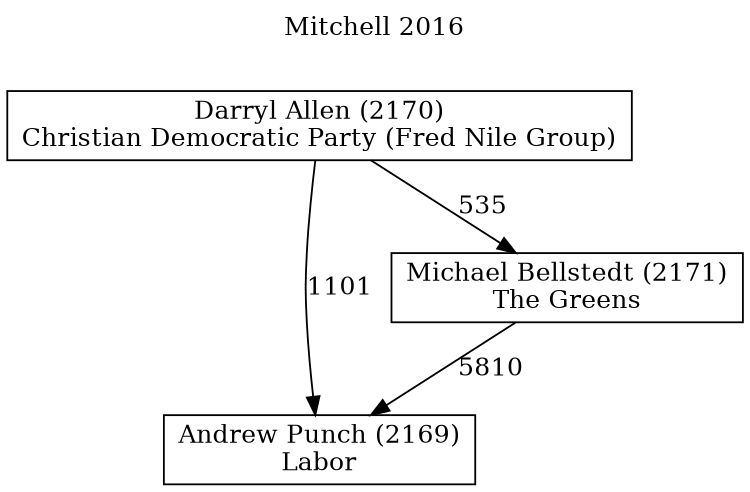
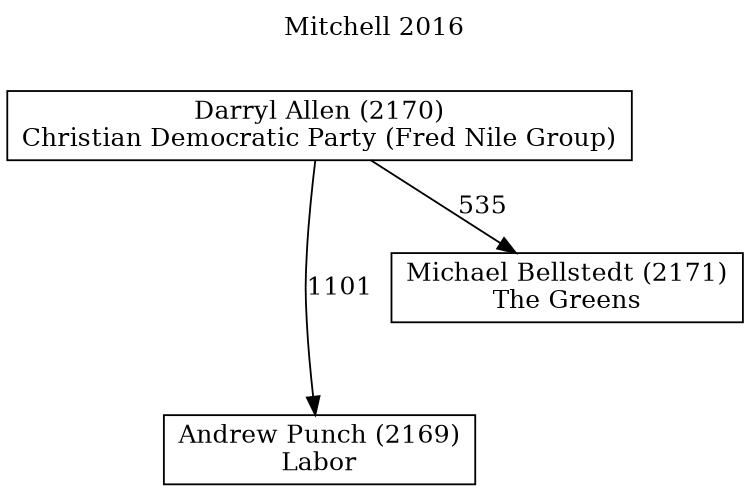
(451, 364) -> none
